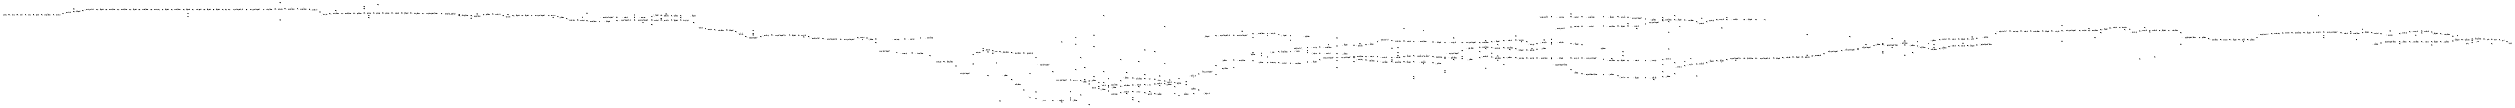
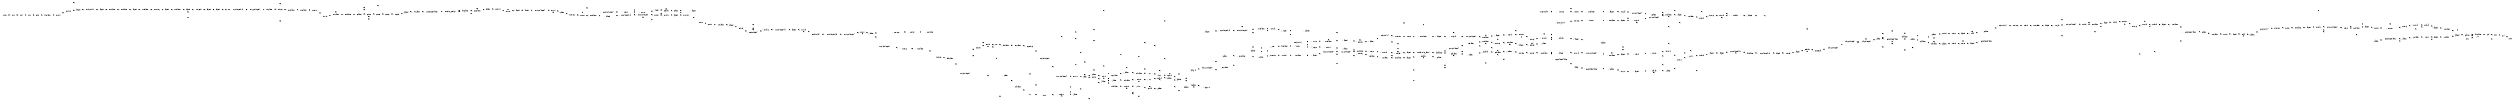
(1849, 37) -> (1896, 42)
